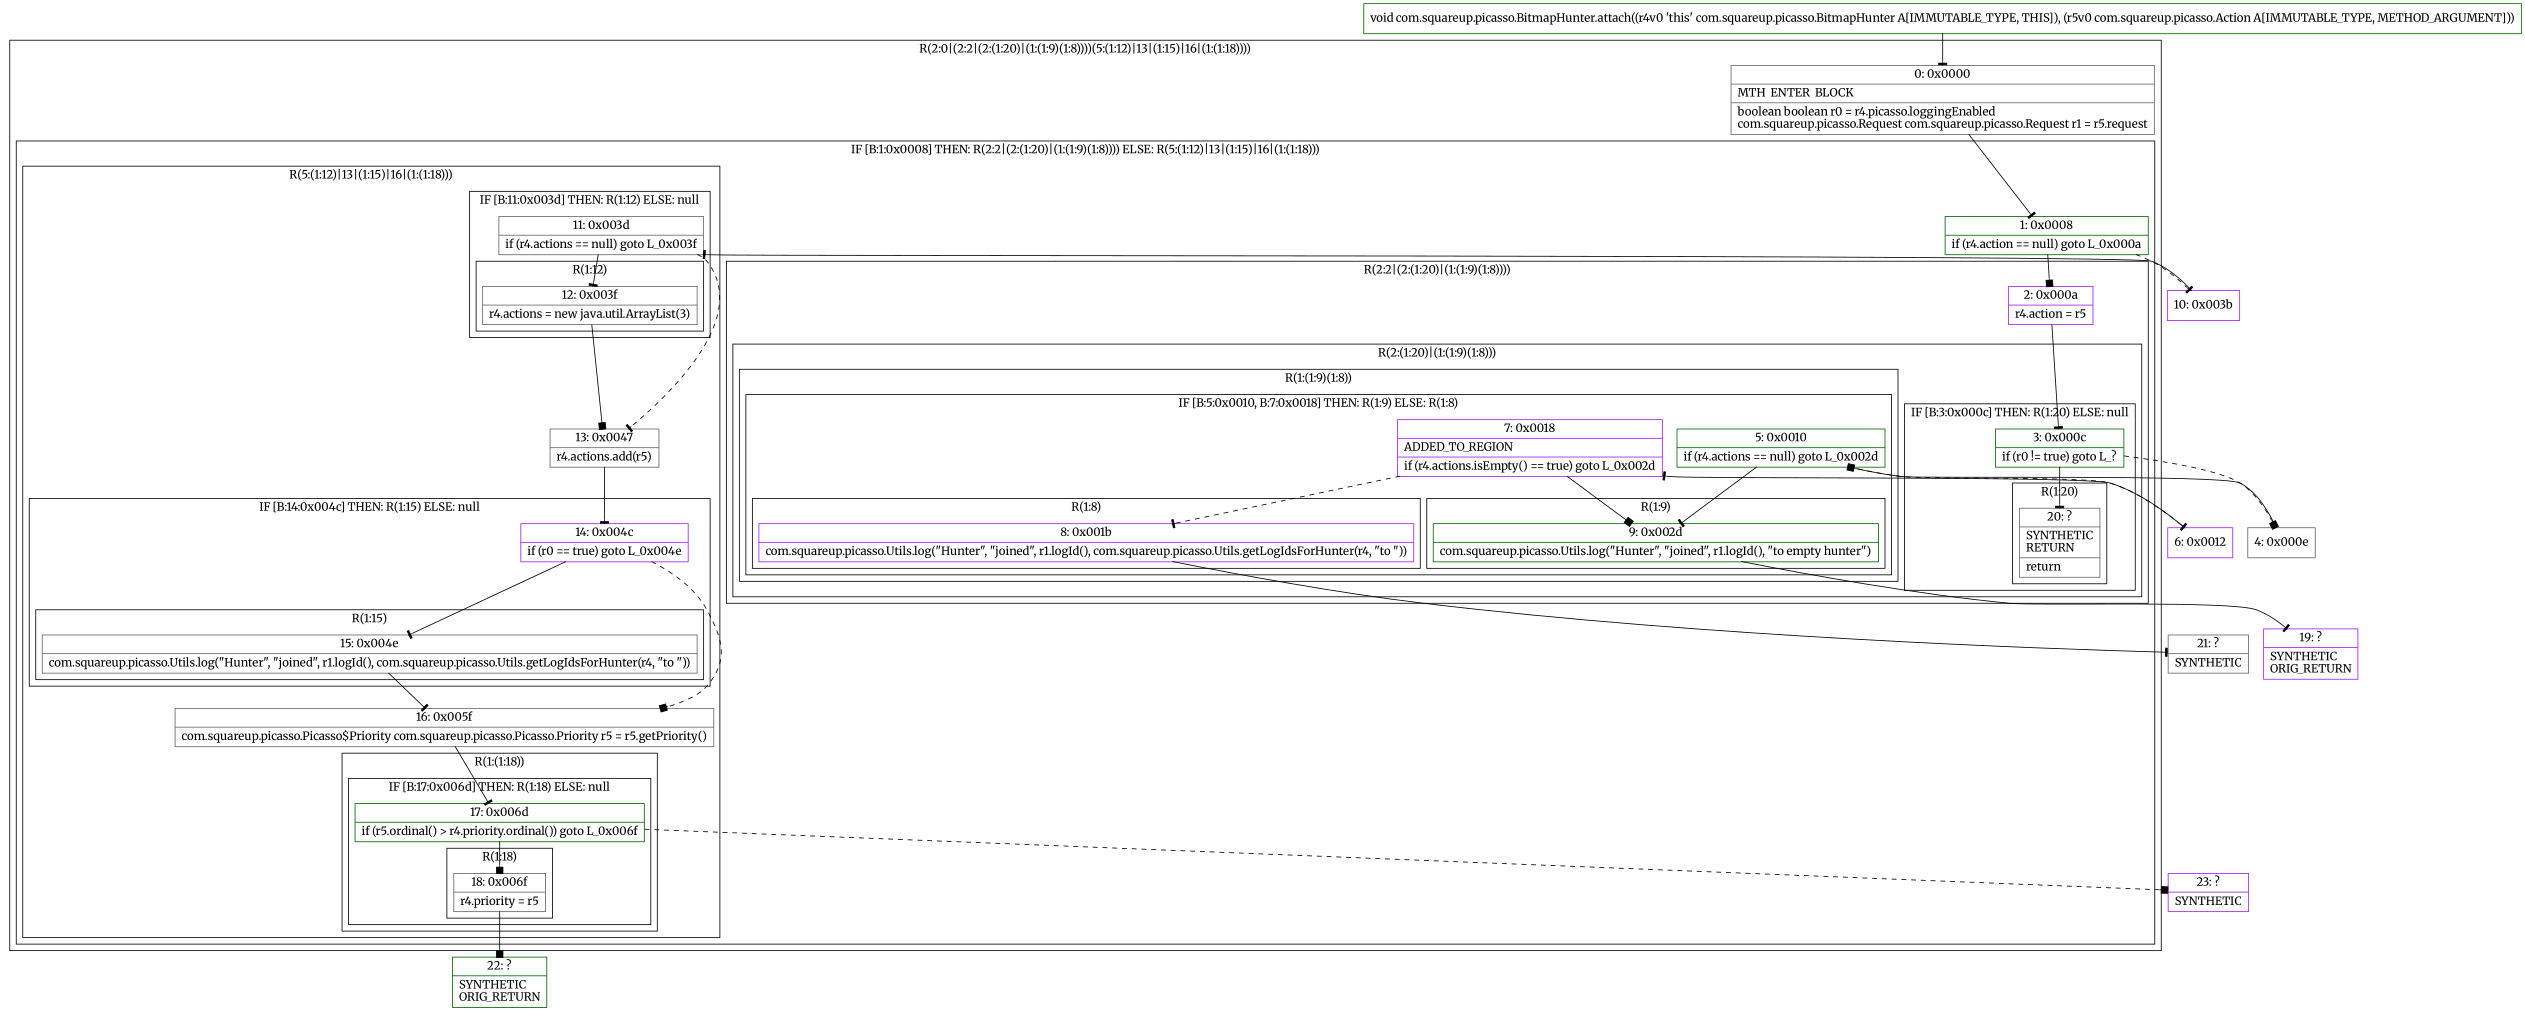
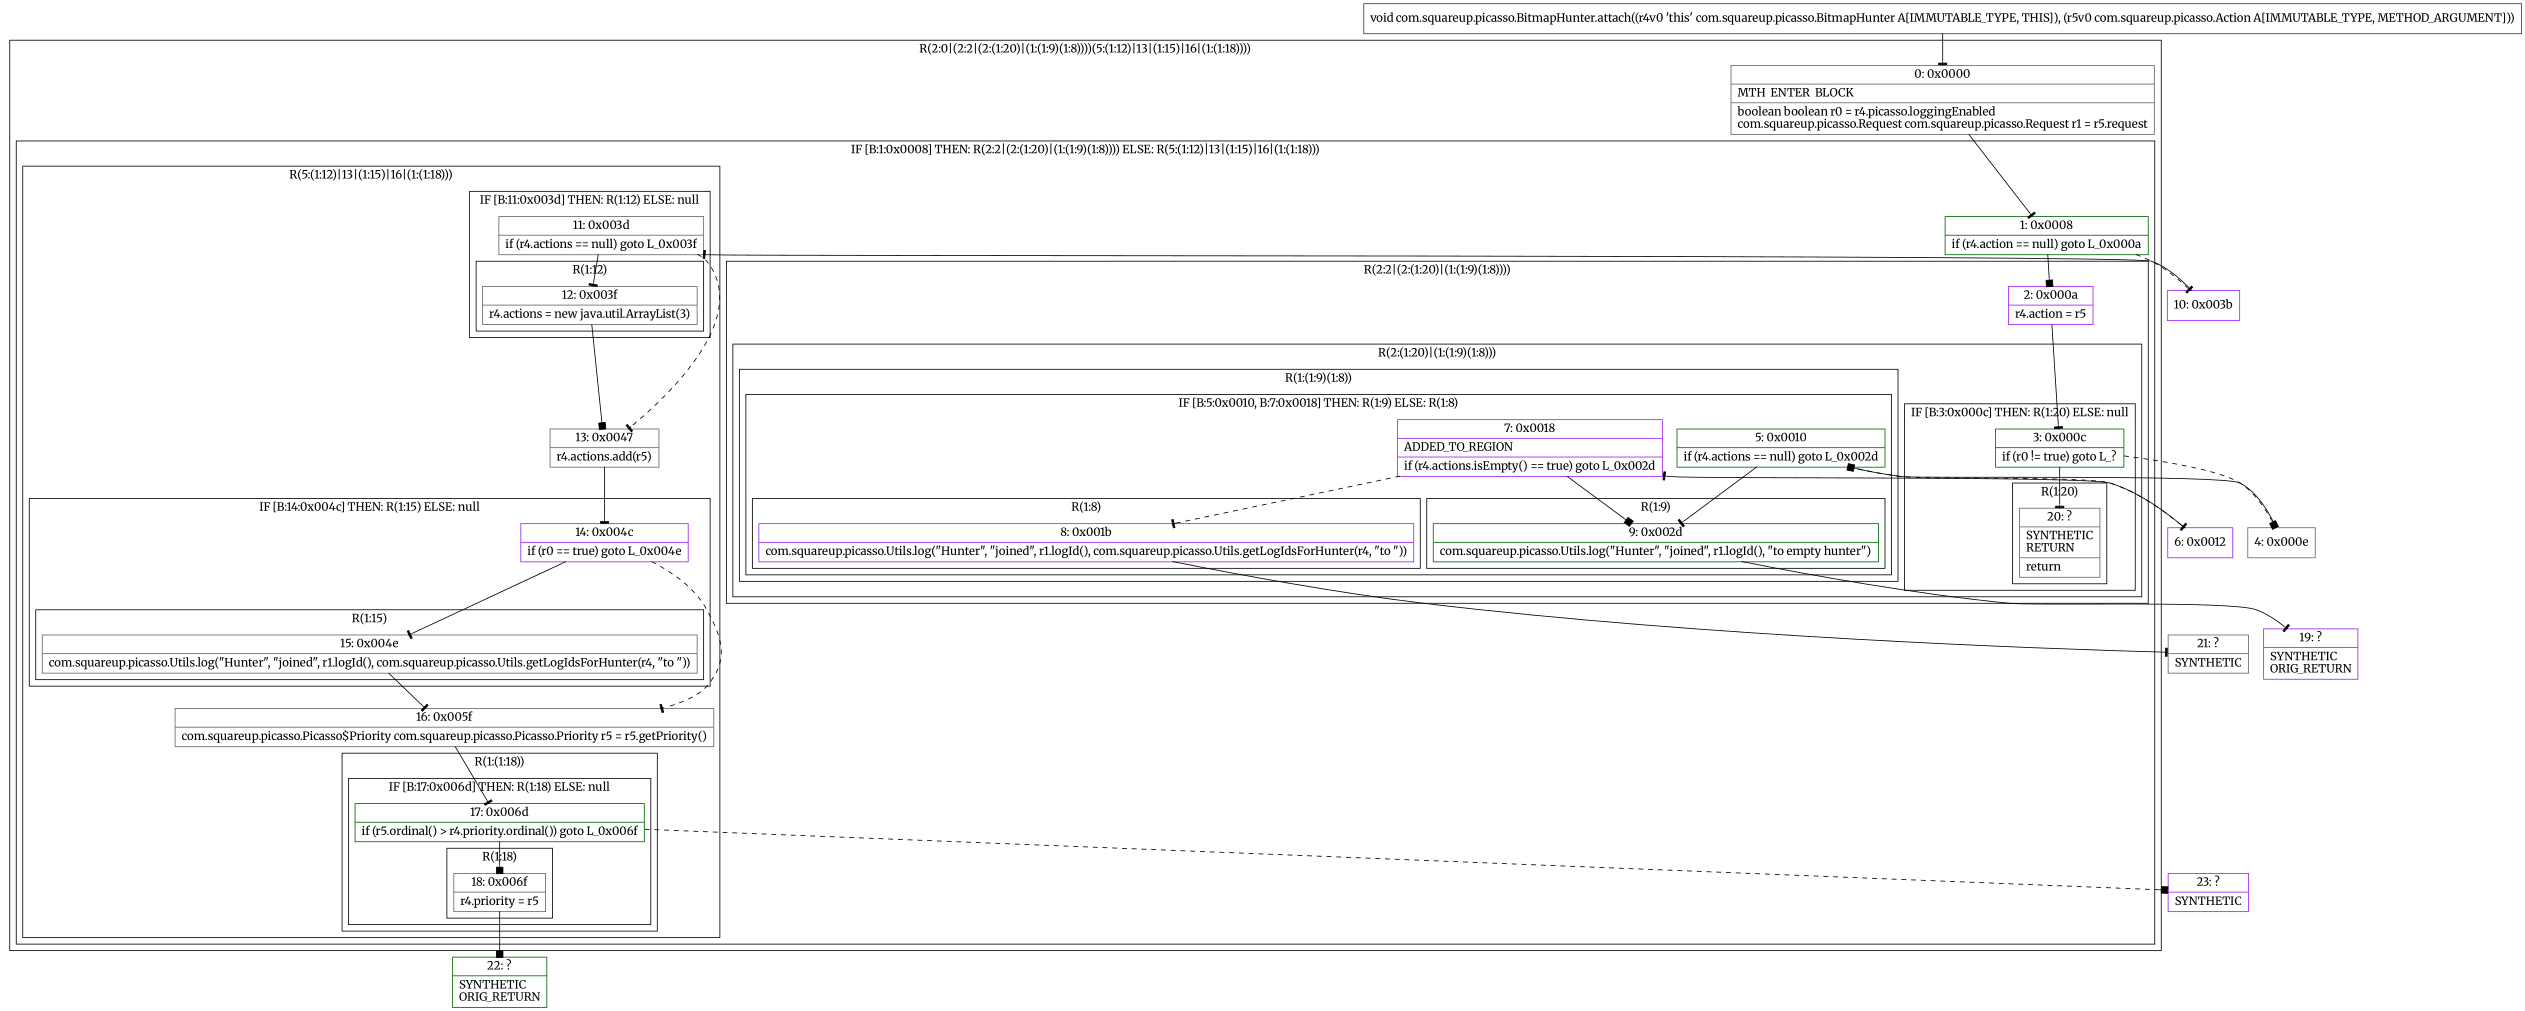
(702, 602) -> (702, 602)
